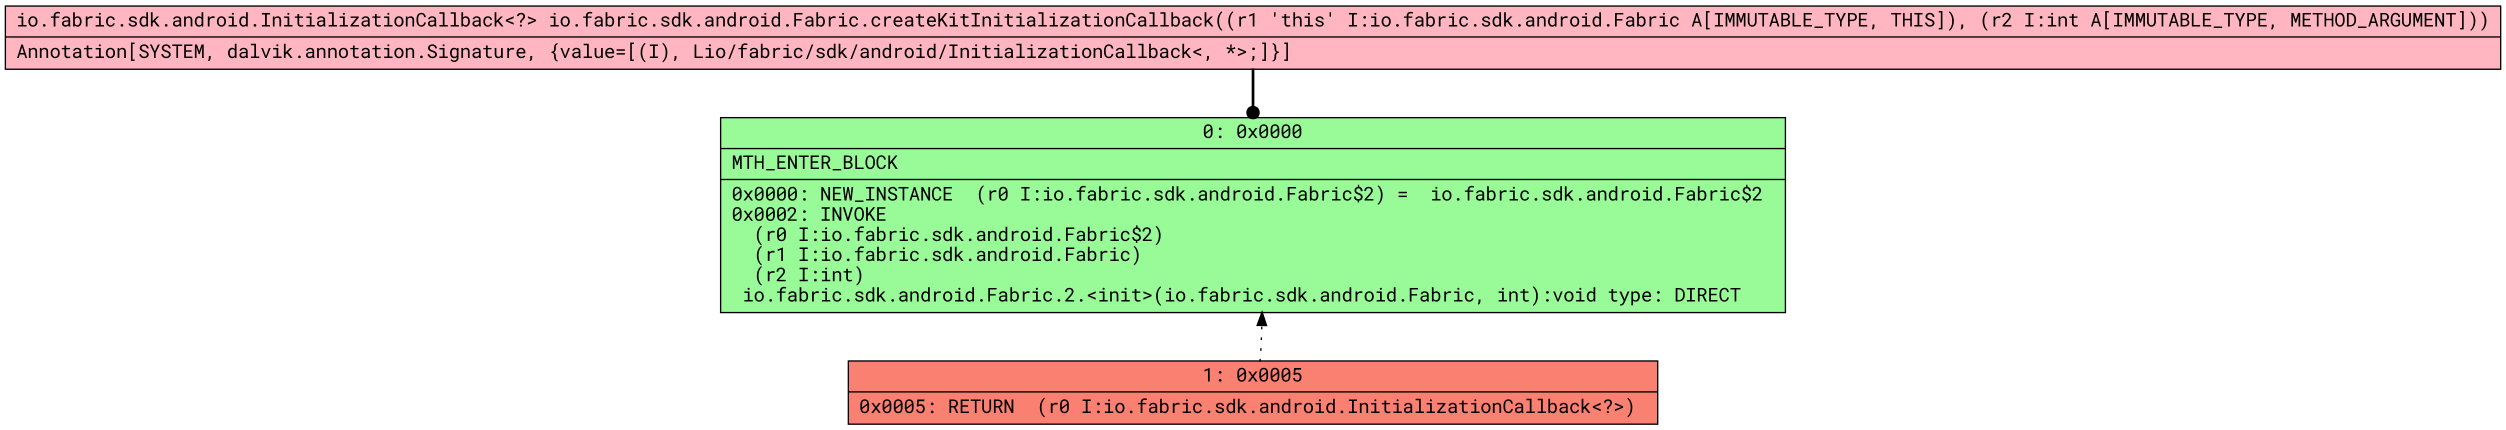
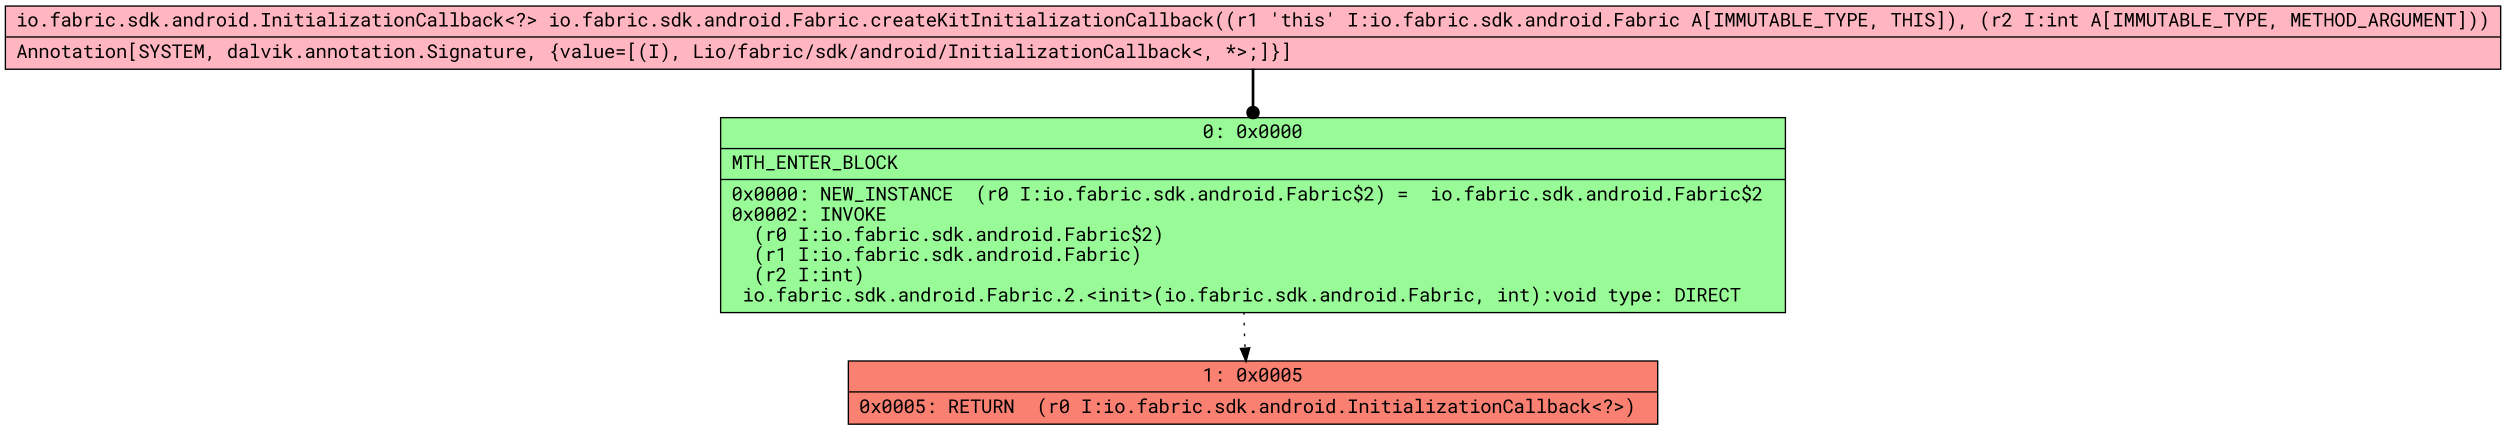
(1261, 344) -> (1244, 330)
